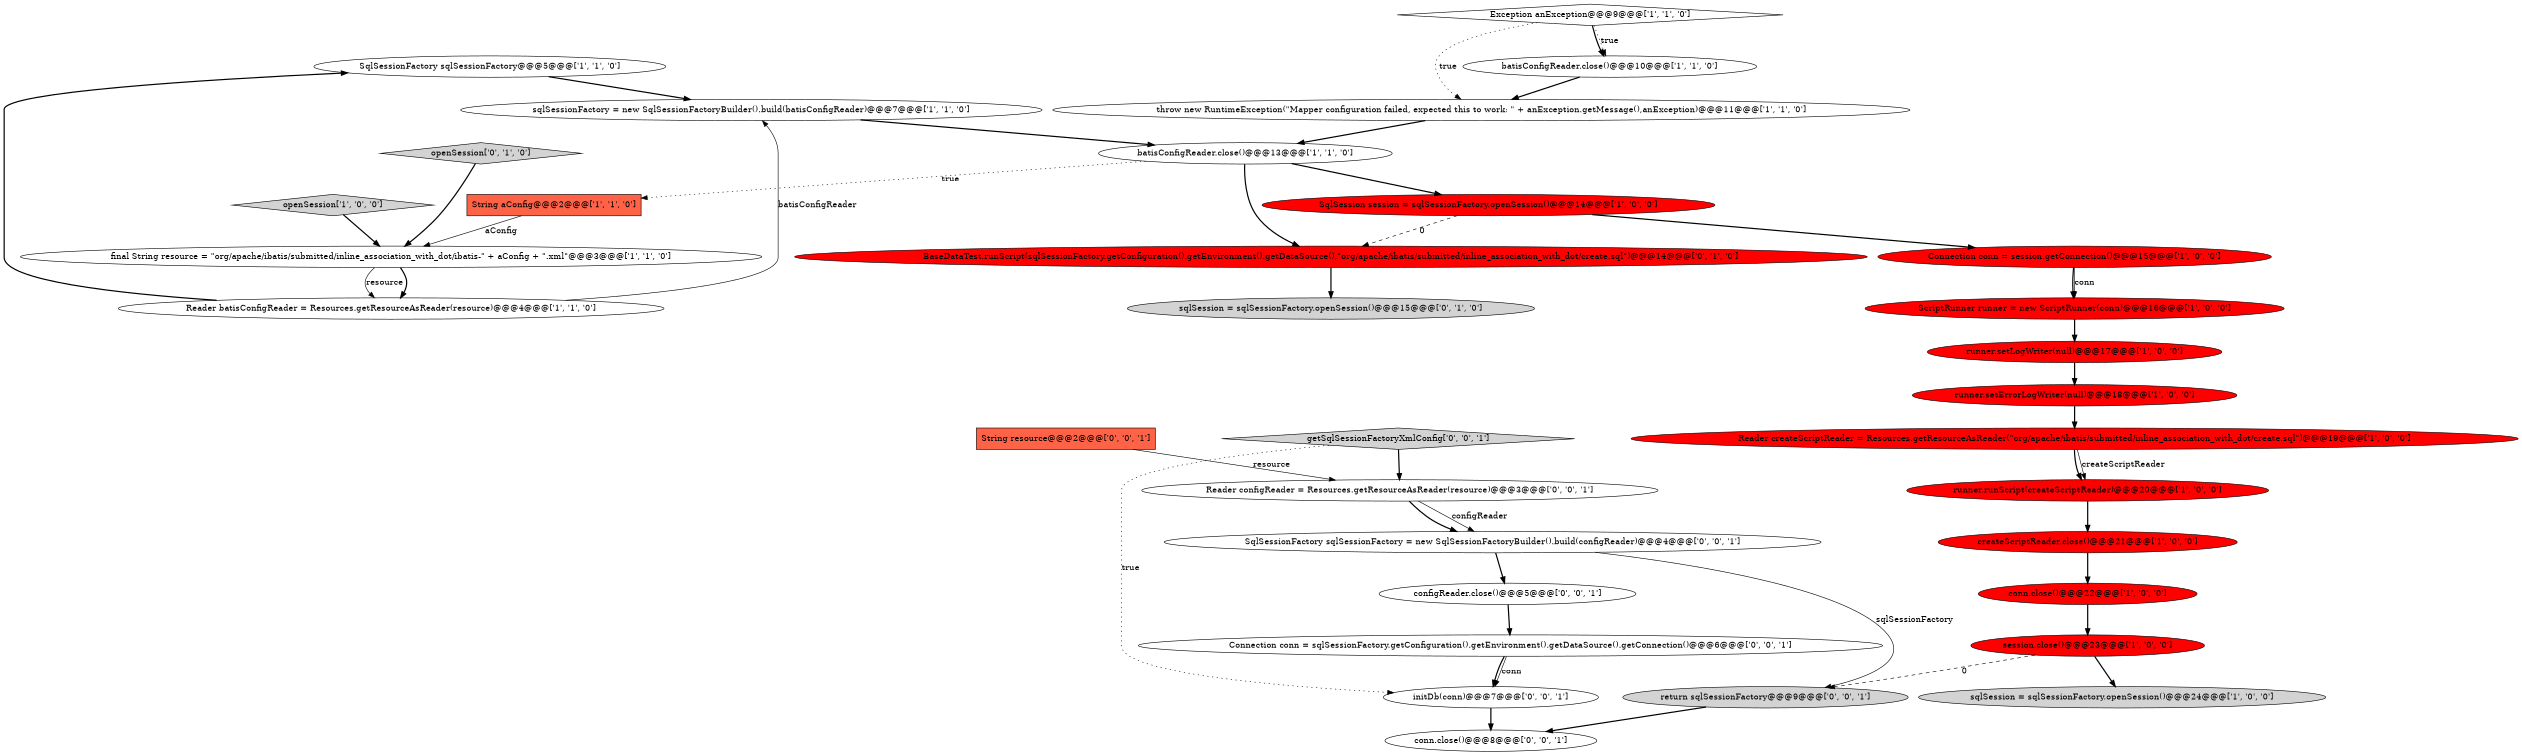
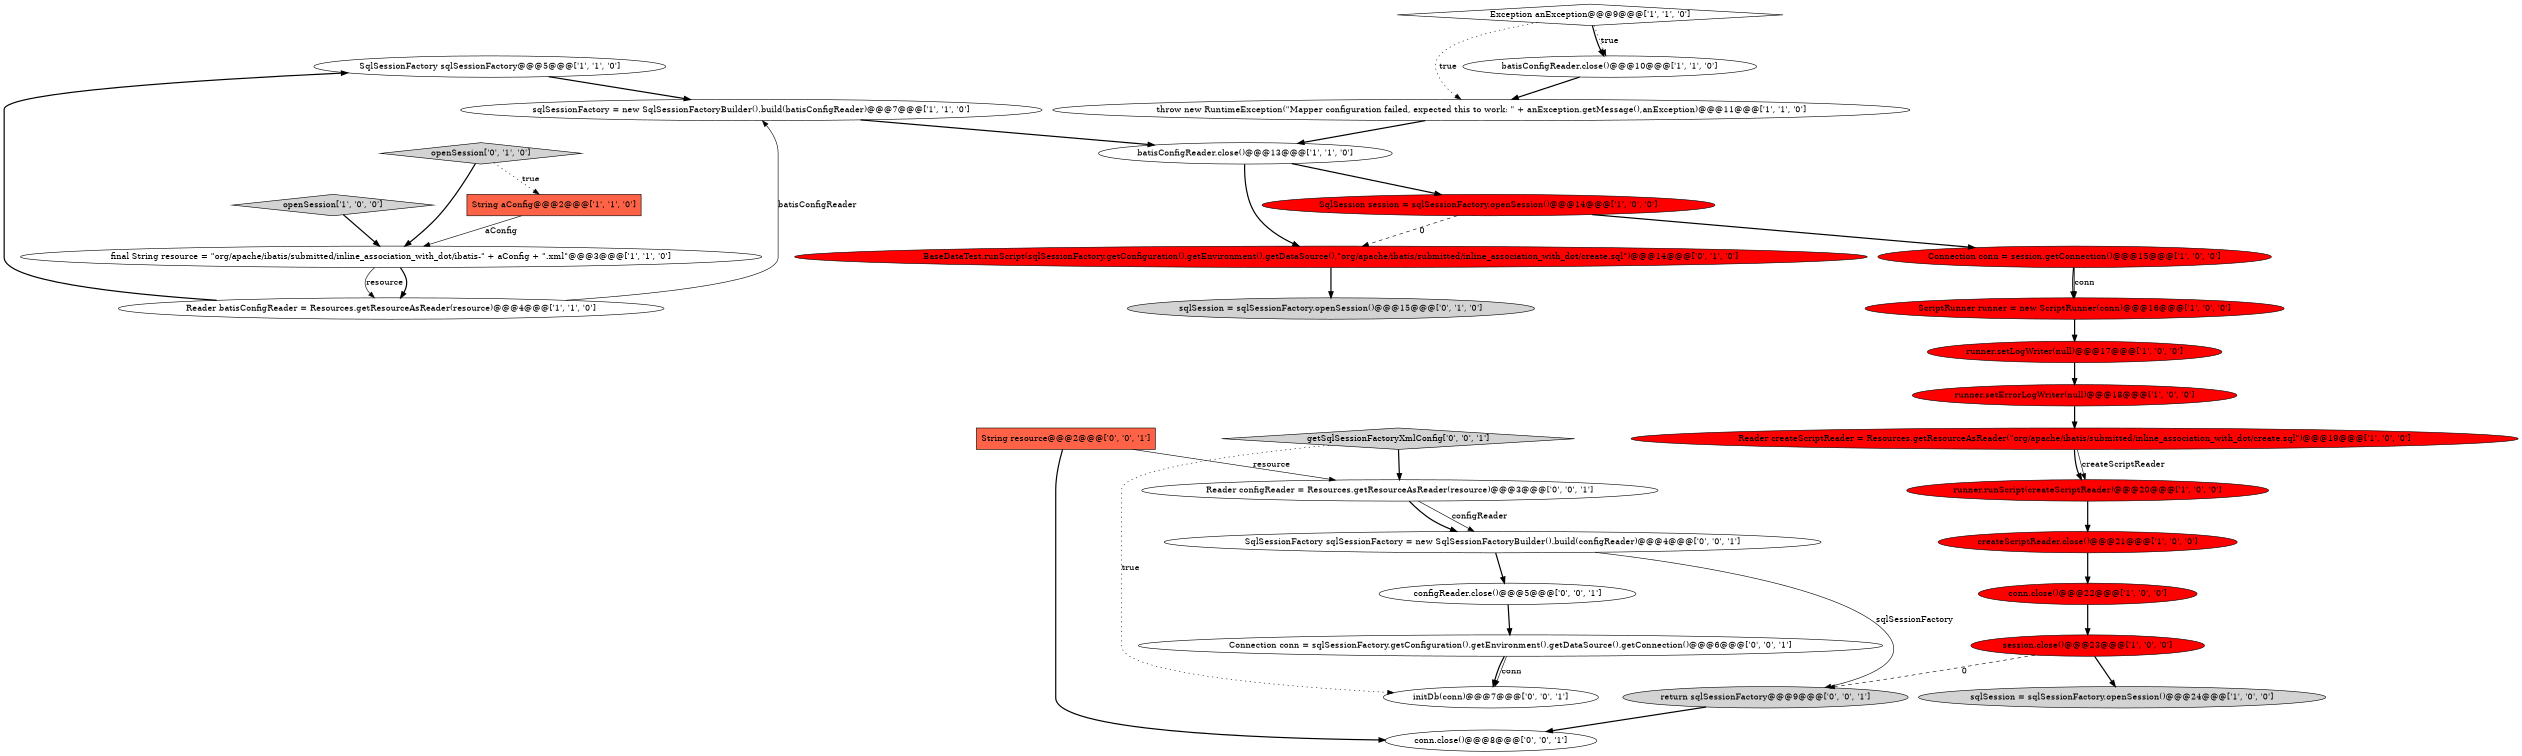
(897, 179) -> (514, 177)
(1491, 716) -> (1090, 718)
